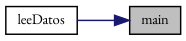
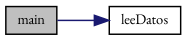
(96, 20) -> (76, 20)
